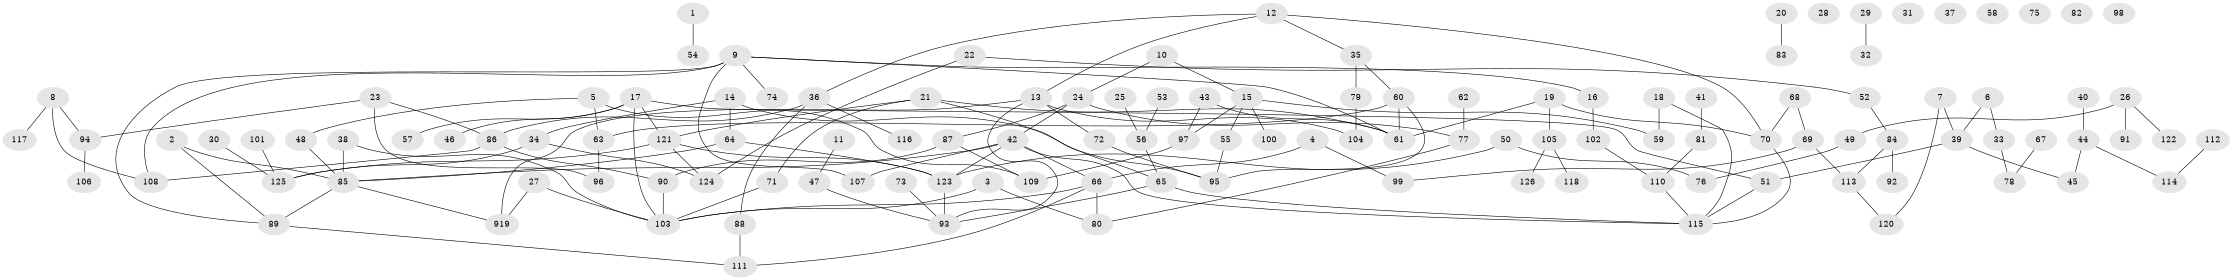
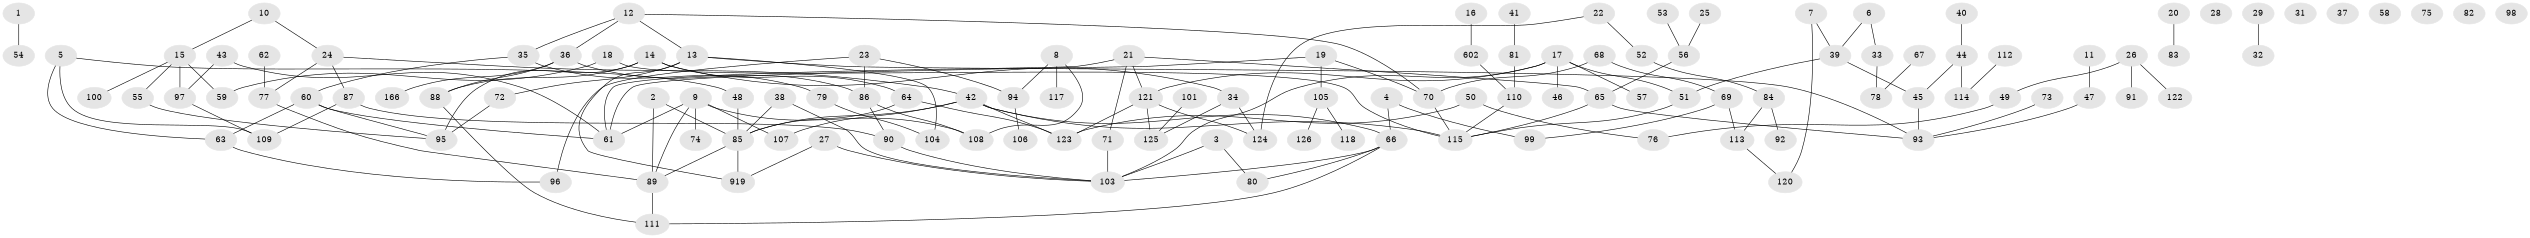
(1063, 67) -> none
none -> (553, 77)
(214, 140) -> none
(905, 140) -> (392, 98)
(1593, 140) -> (1471, 56)
(1282, 186) -> (454, 155)
(945, 207) -> (1918, 117)
